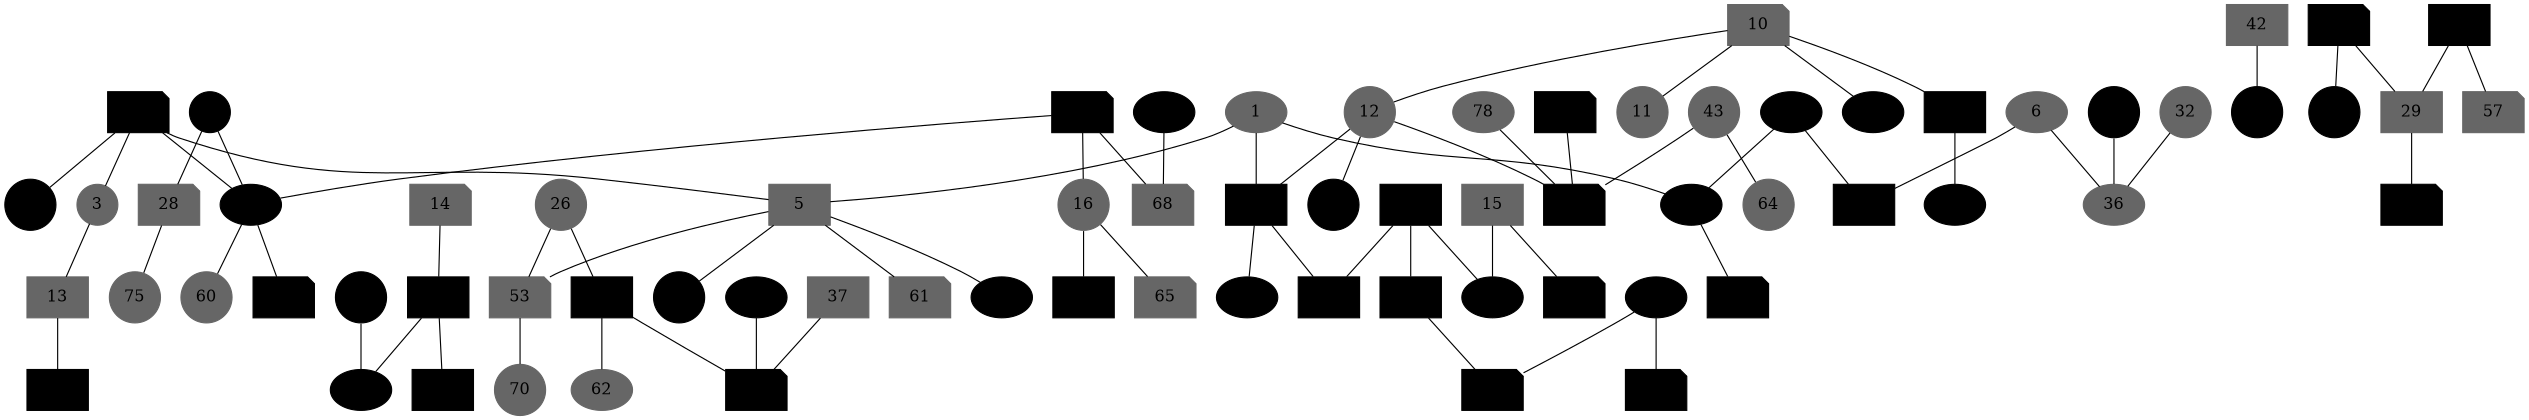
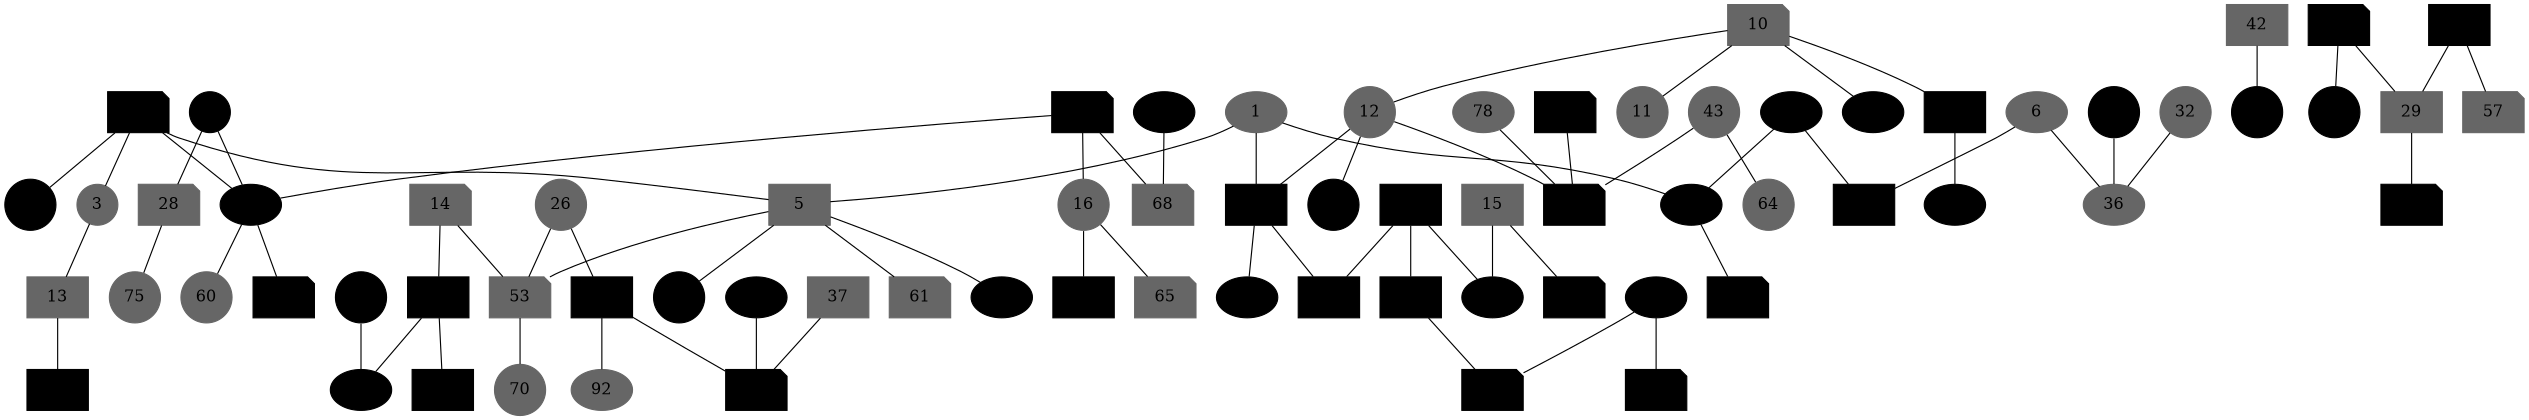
none -> (480, 251)
(602, 390) -> (602, 390)
